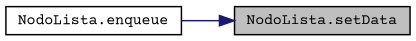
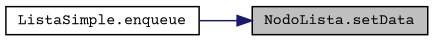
(94, 21) -> (103, 21)
